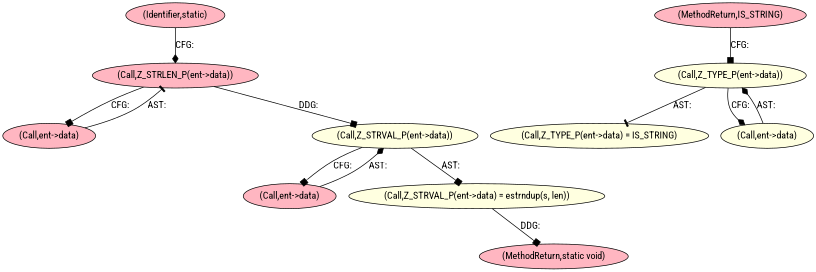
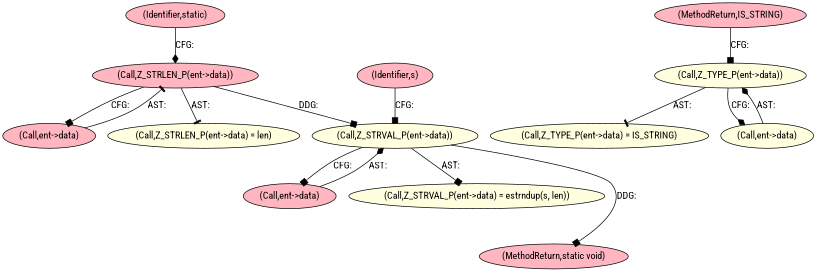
none -> (395, 76)
none -> (204, 136)
(513, 224) -> (568, 168)
